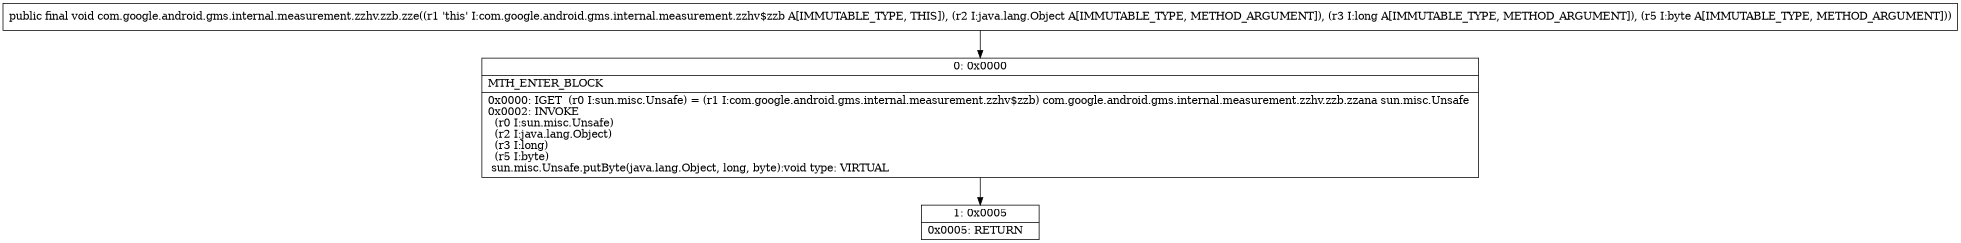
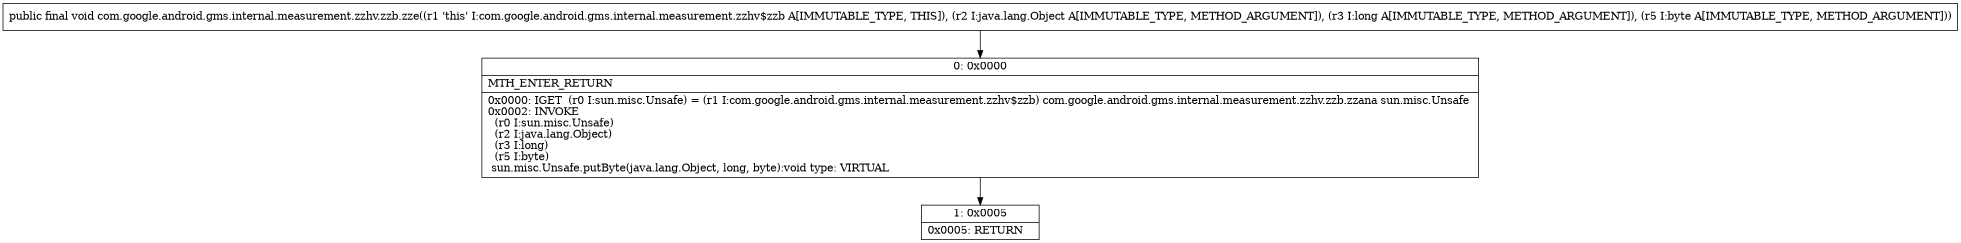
(546, 84) -> (550, 84)
